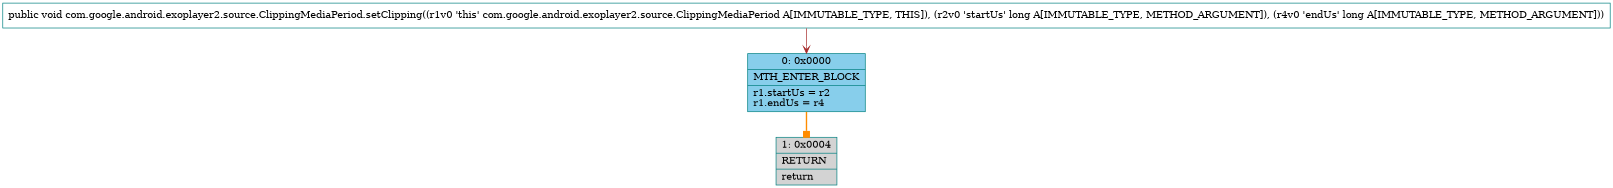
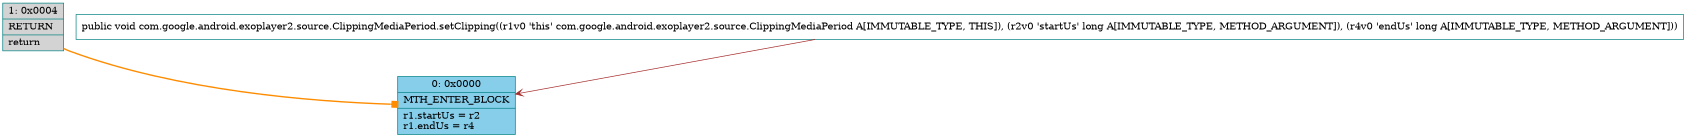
(806, 121) -> (225, 89)
